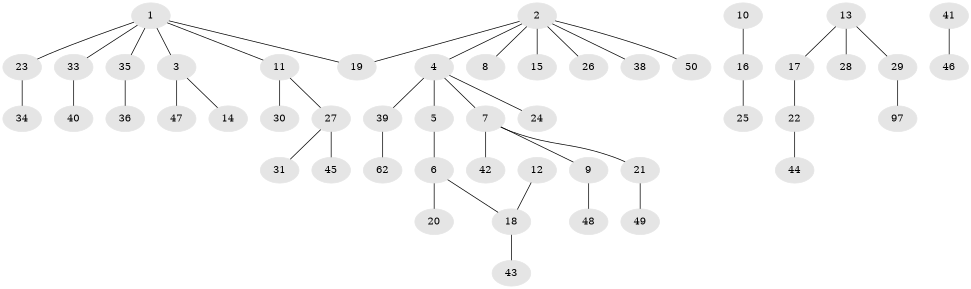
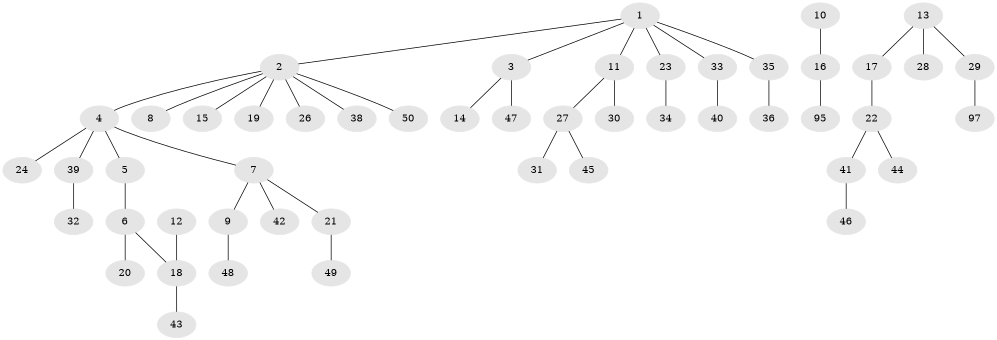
(254, 41) -> (460, 41)
(743, 119) -> (820, 119)
none -> (859, 145)
(383, 170) -> (74, 222)
